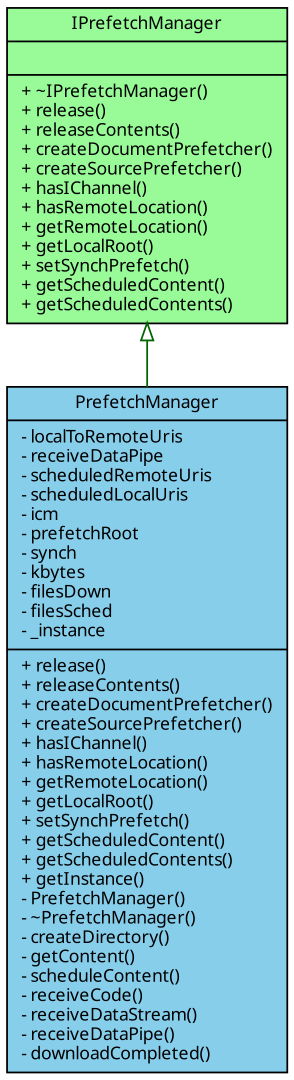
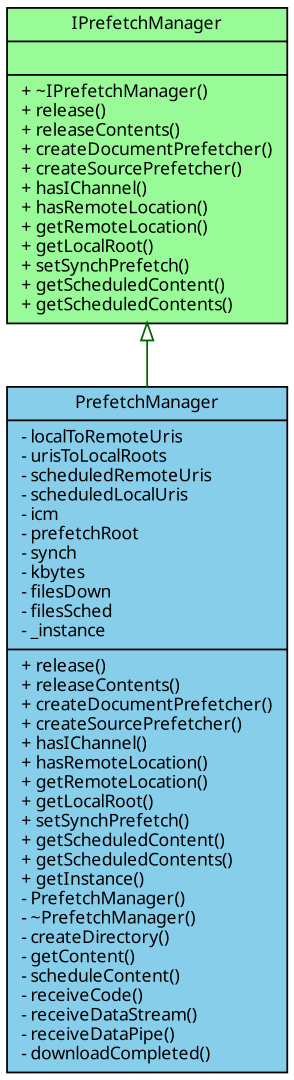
(93, 456) -> (94, 456)
